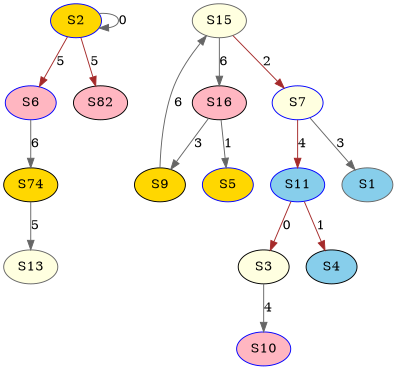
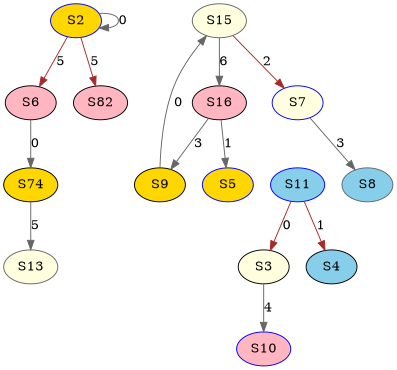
(31, 103) -> (31, 103)
(179, 103) -> (179, 103)
(298, 139) -> none
(35, 144) -> (35, 144)
(367, 185) -> (367, 185)
